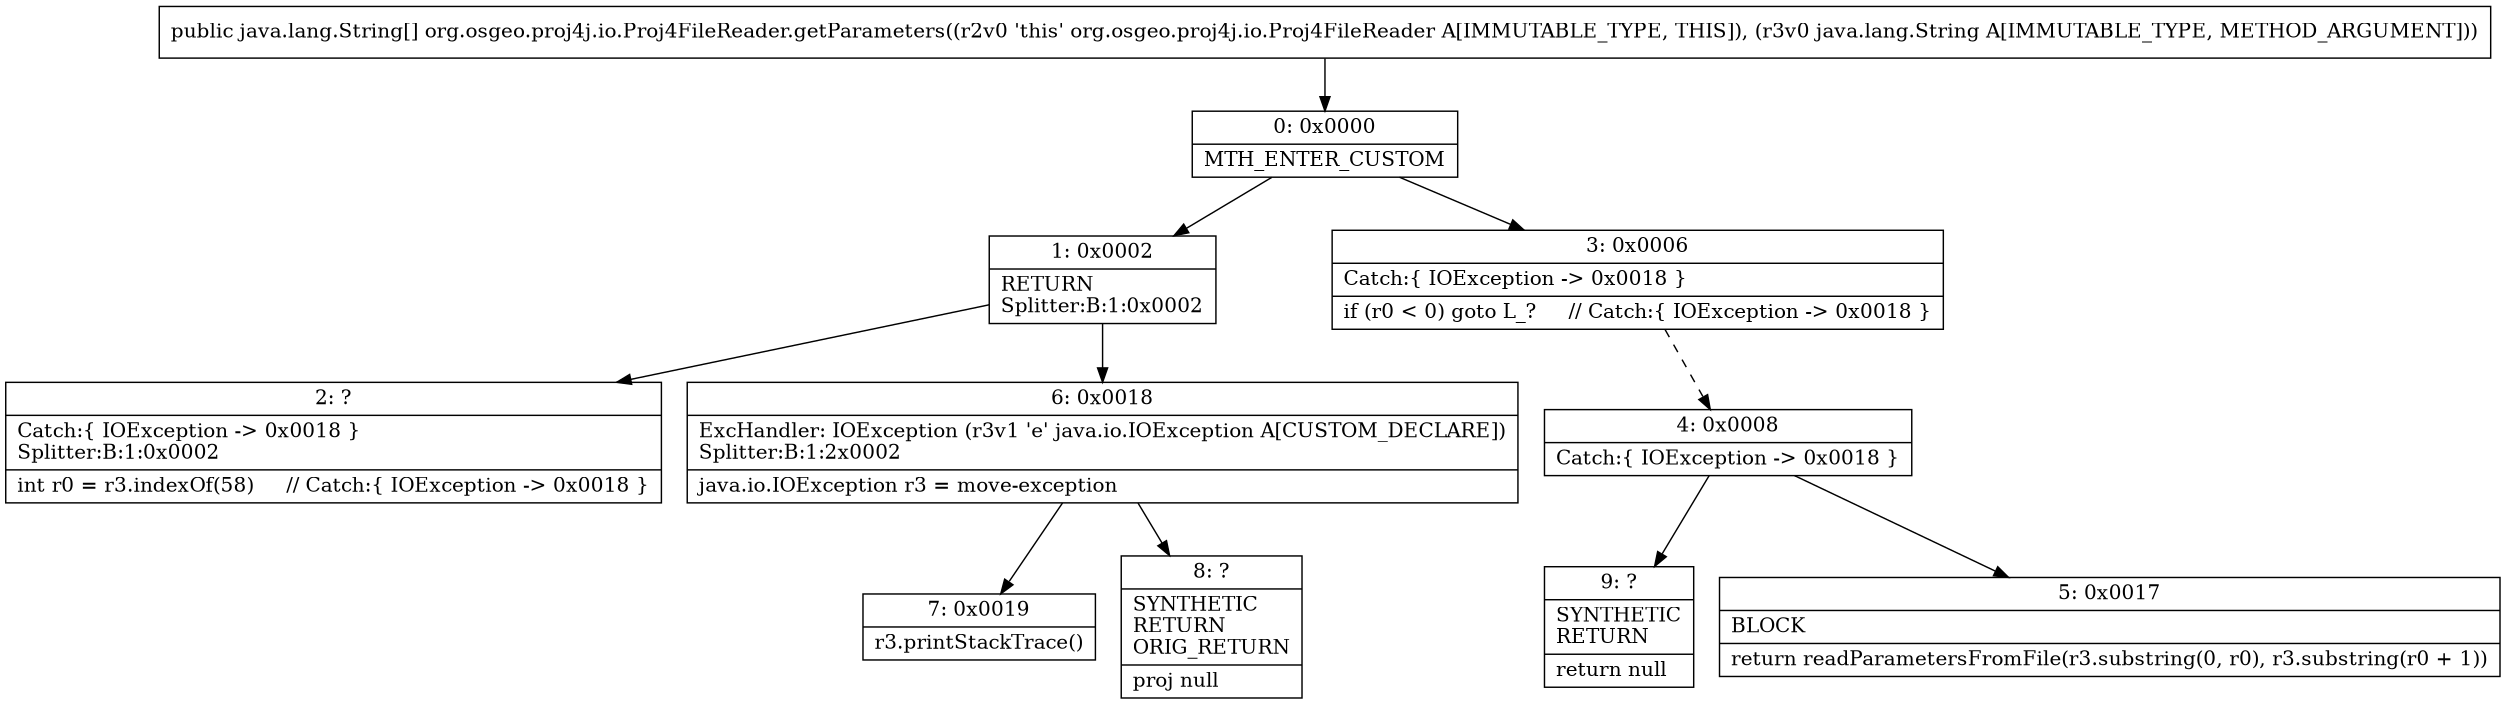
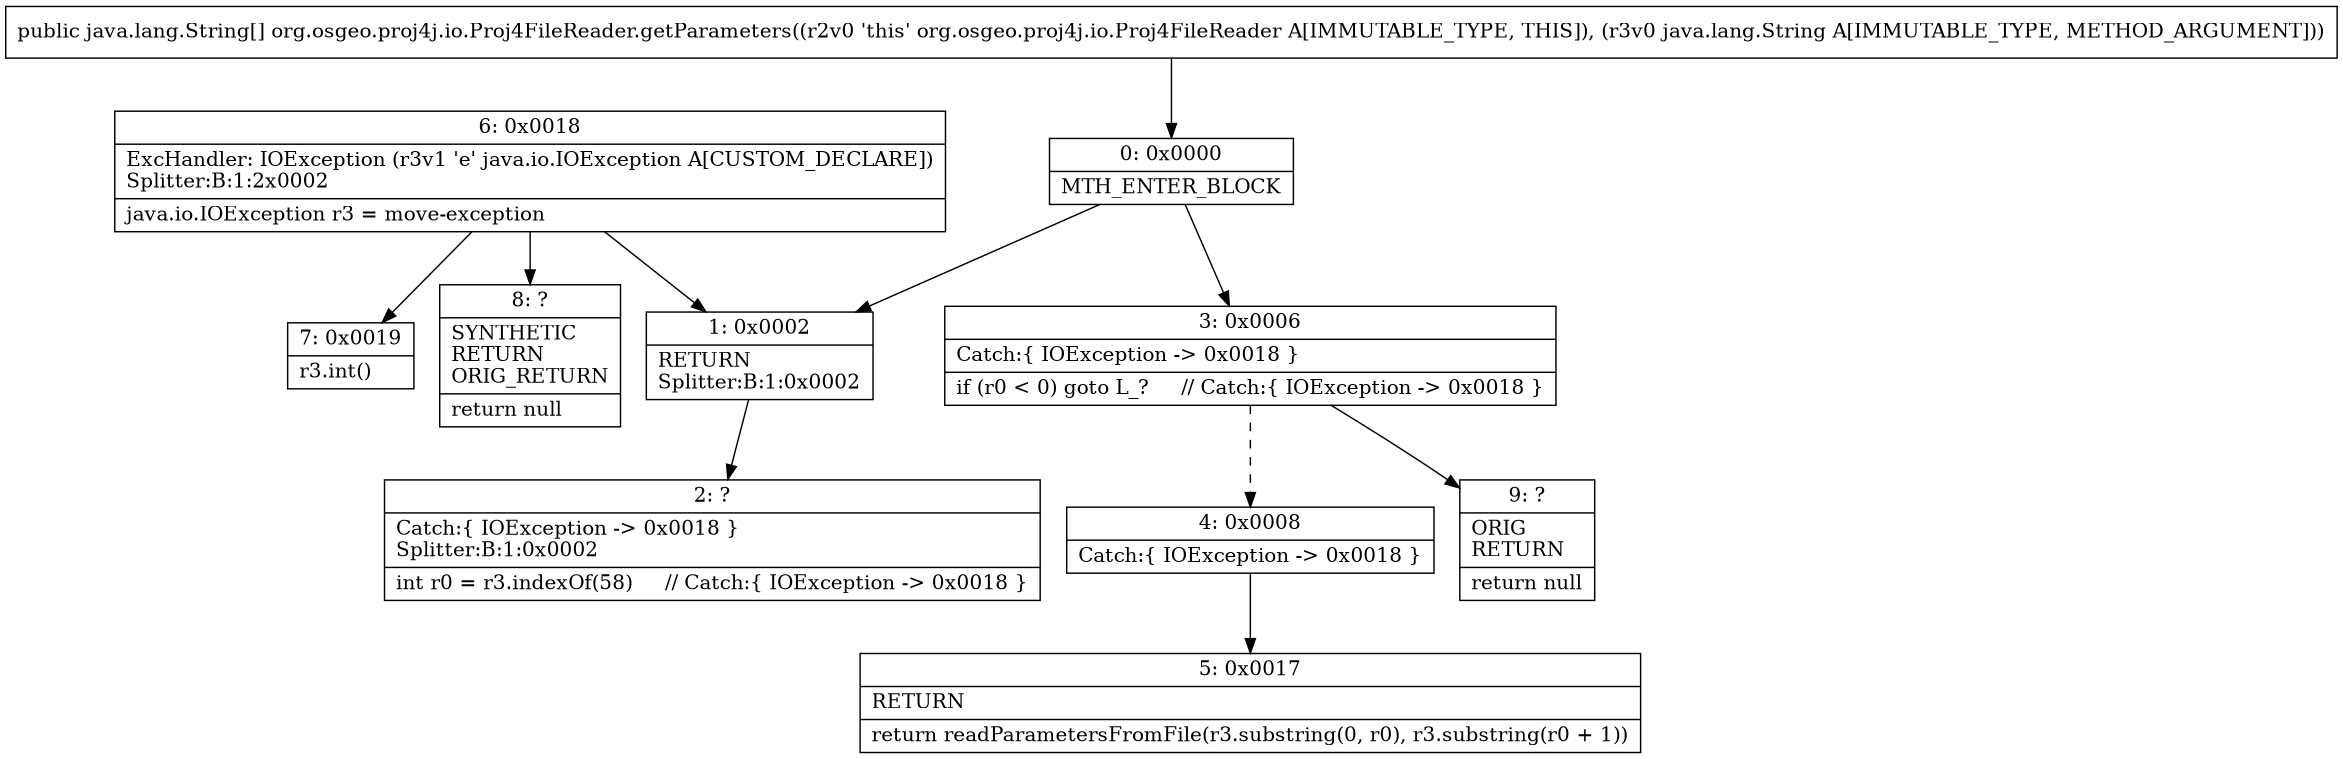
(1325, 160) -> (1171, 187)
(1103, 346) -> (650, 267)
(1686, 515) -> (1390, 442)
(1619, 615) -> (1499, 529)
(1768, 626) -> (918, 702)
(979, 643) -> (336, 372)
(1176, 681) -> (507, 410)
